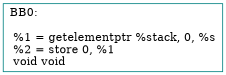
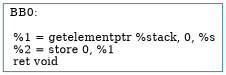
(38, 62) -> (34, 62)
